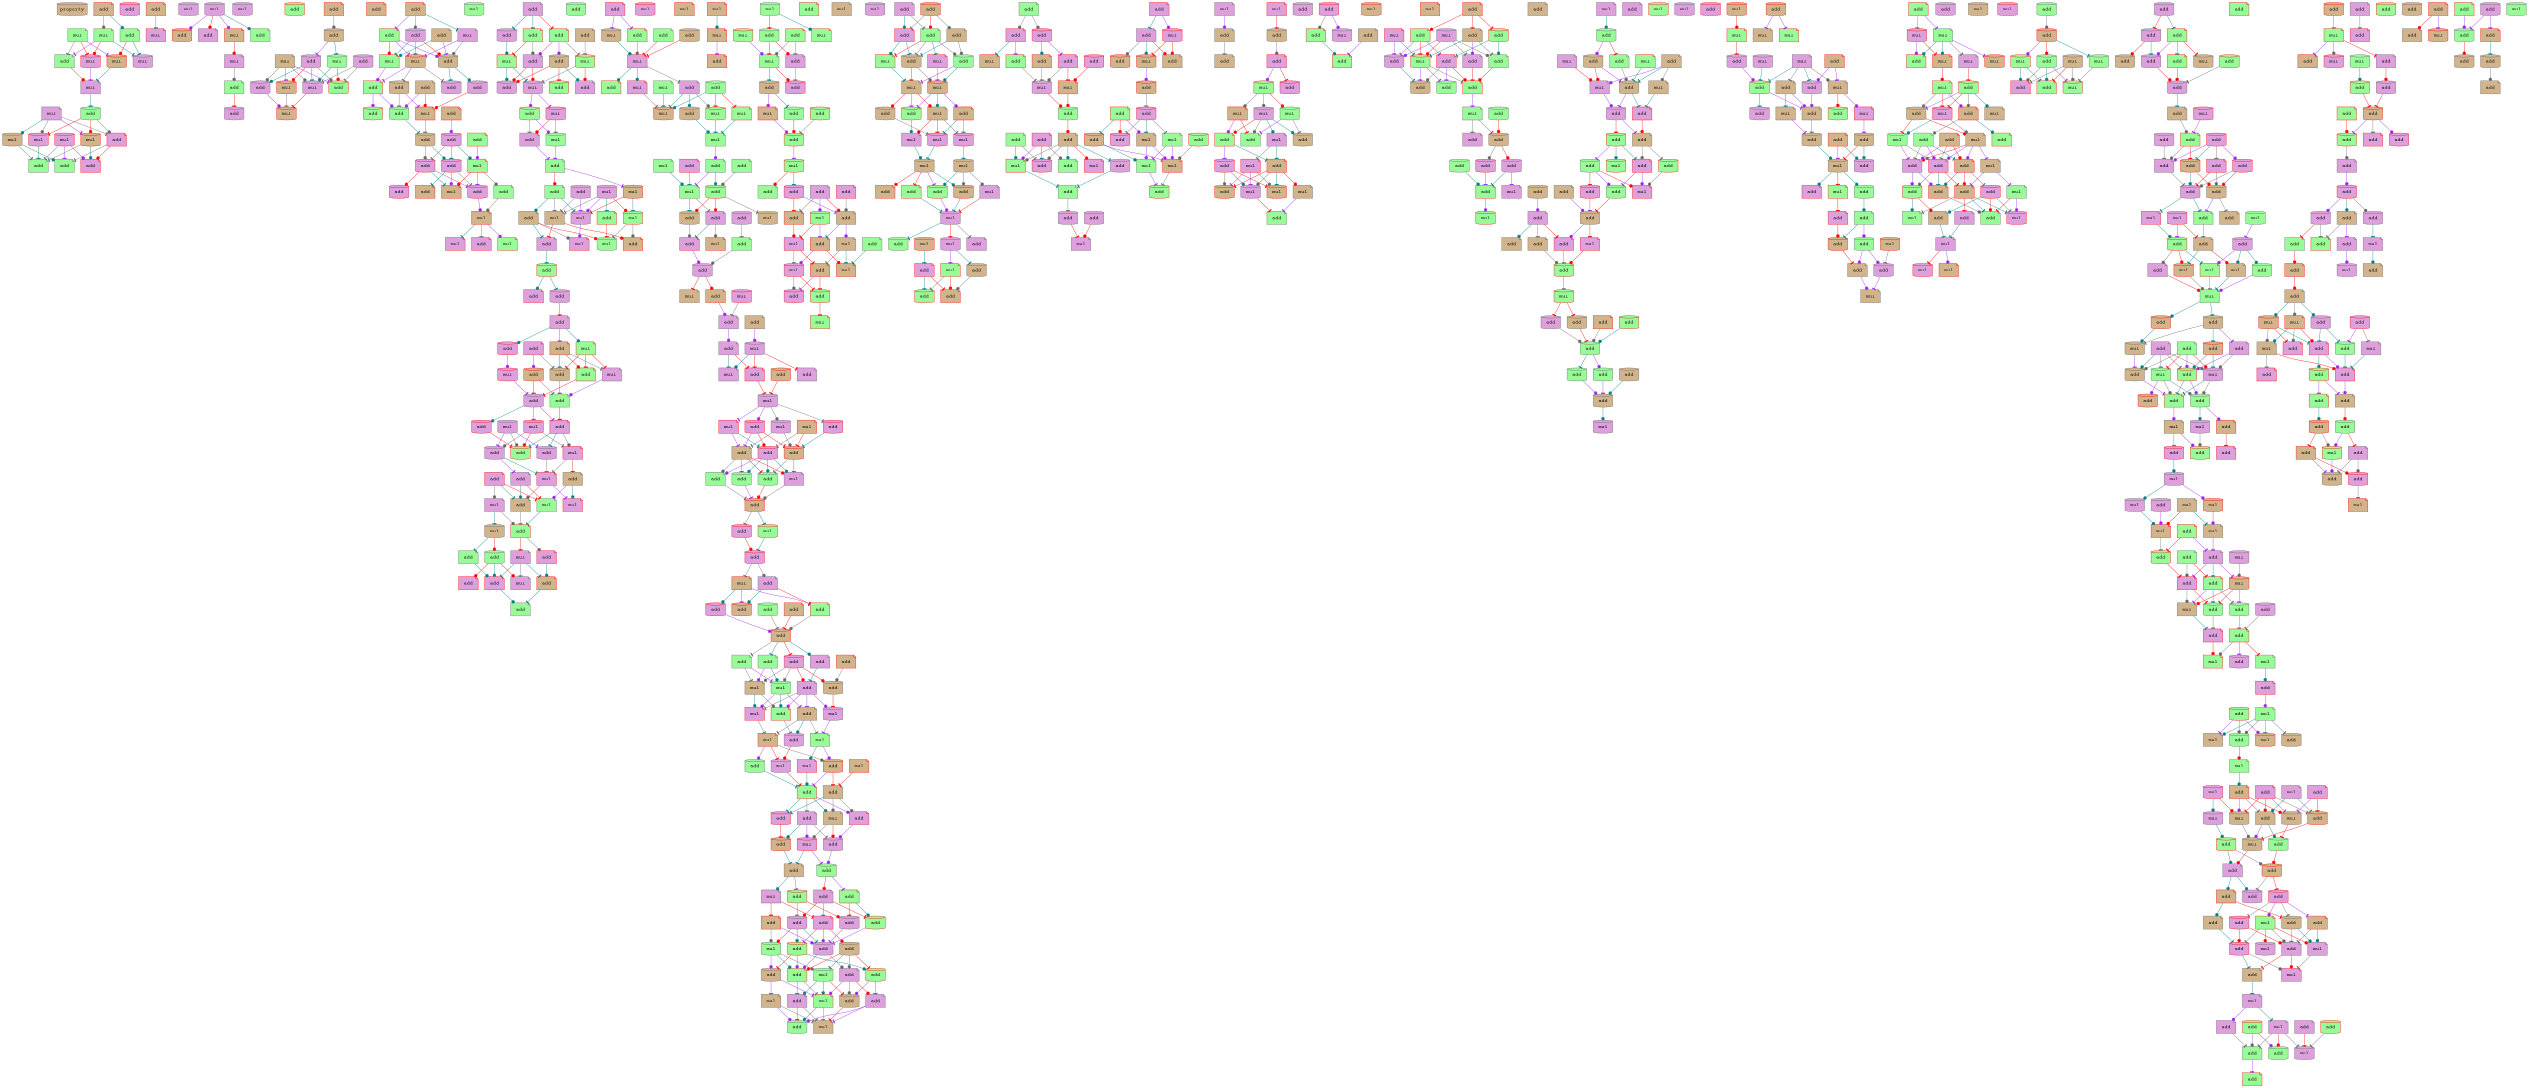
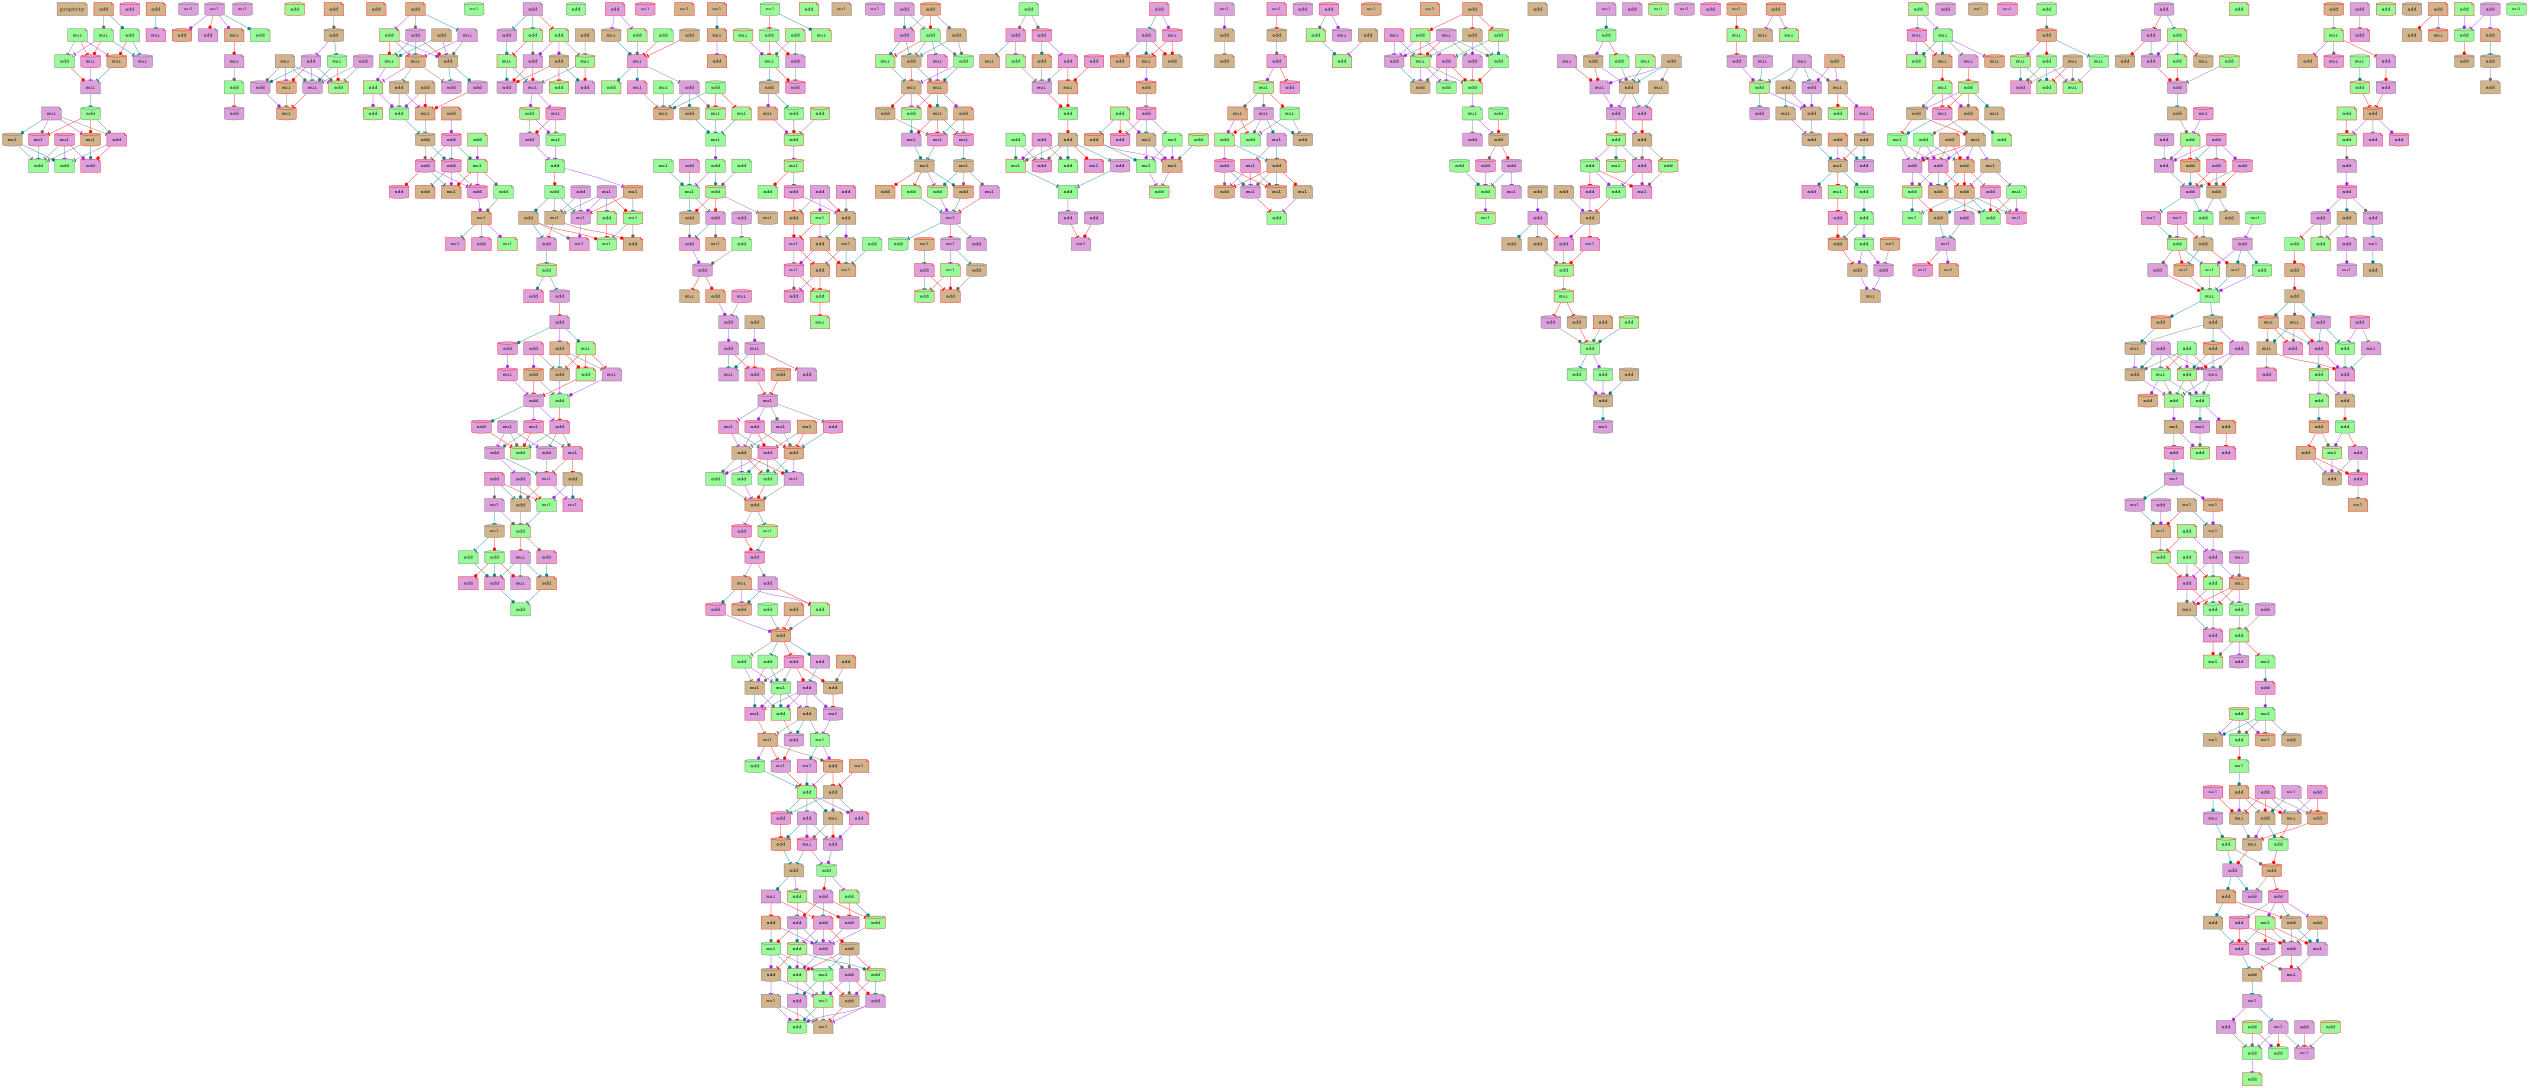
(72, 9) -> (72, 9)
